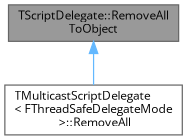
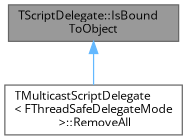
(94, 23) -> (94, 23)
